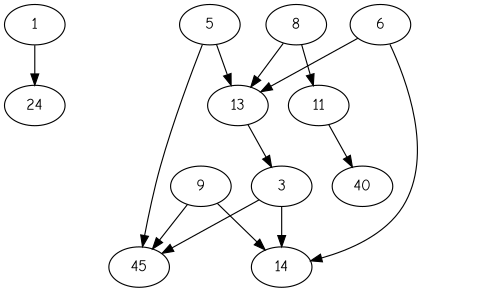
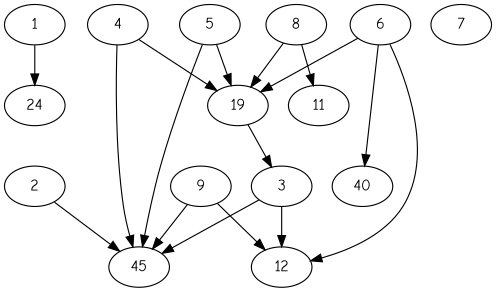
none -> (118, 25)
none -> (461, 25)
(238, 105) -> (238, 105)
(338, 141) -> (372, 100)
none -> (35, 186)
(282, 267) -> (282, 267)
